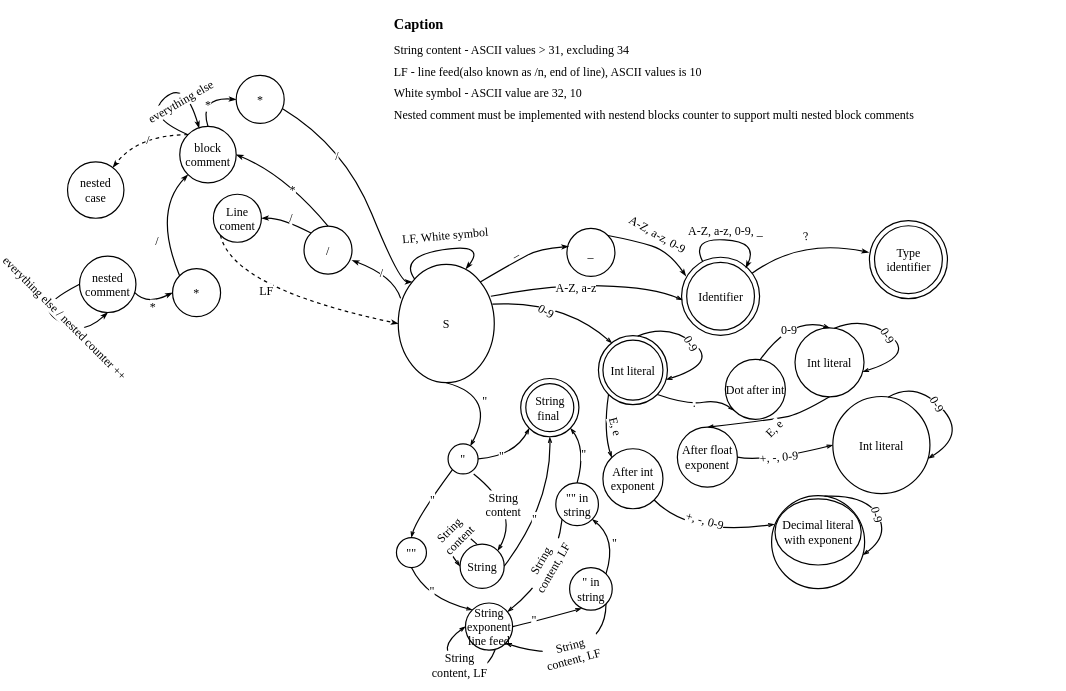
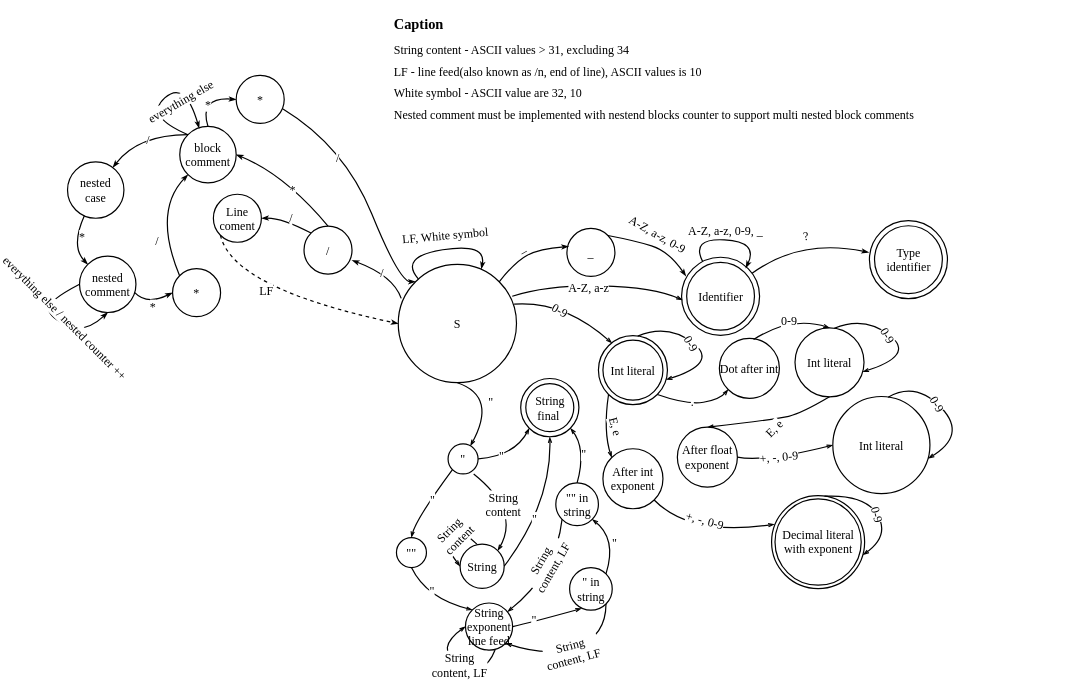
(147, 141) -> (147, 141)
none -> (78, 238)
(446, 323) -> (457, 323)
(755, 389) -> (749, 368)
(818, 532) -> (818, 542)
